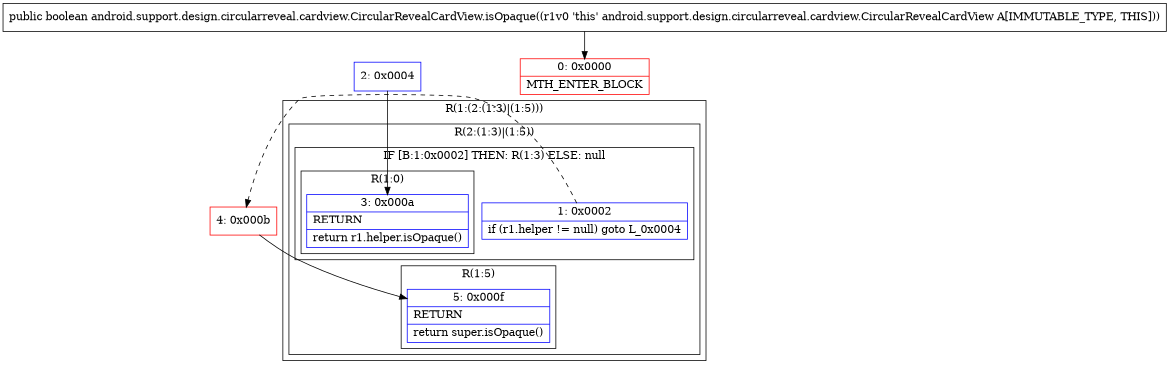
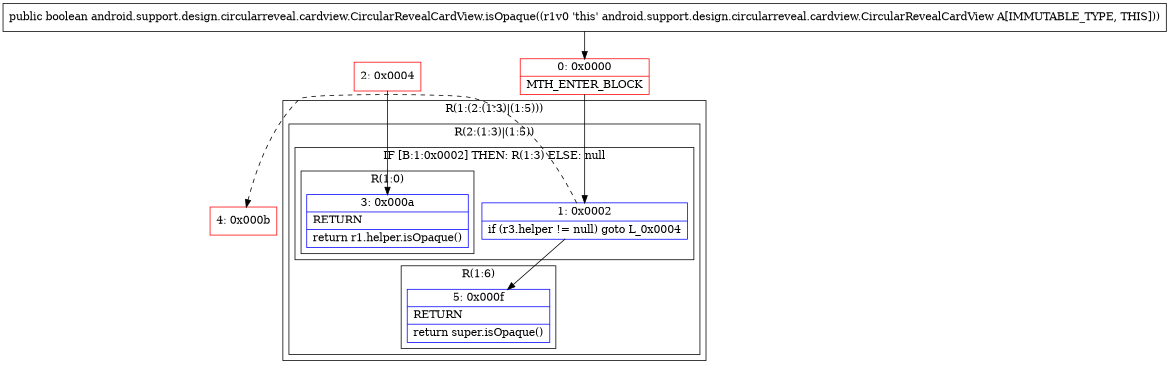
(388, 77) -> (388, 77)
none -> (585, 142)
(585, 230) -> (585, 230)
(327, 272) -> (547, 255)
(479, 275) -> (479, 275)
